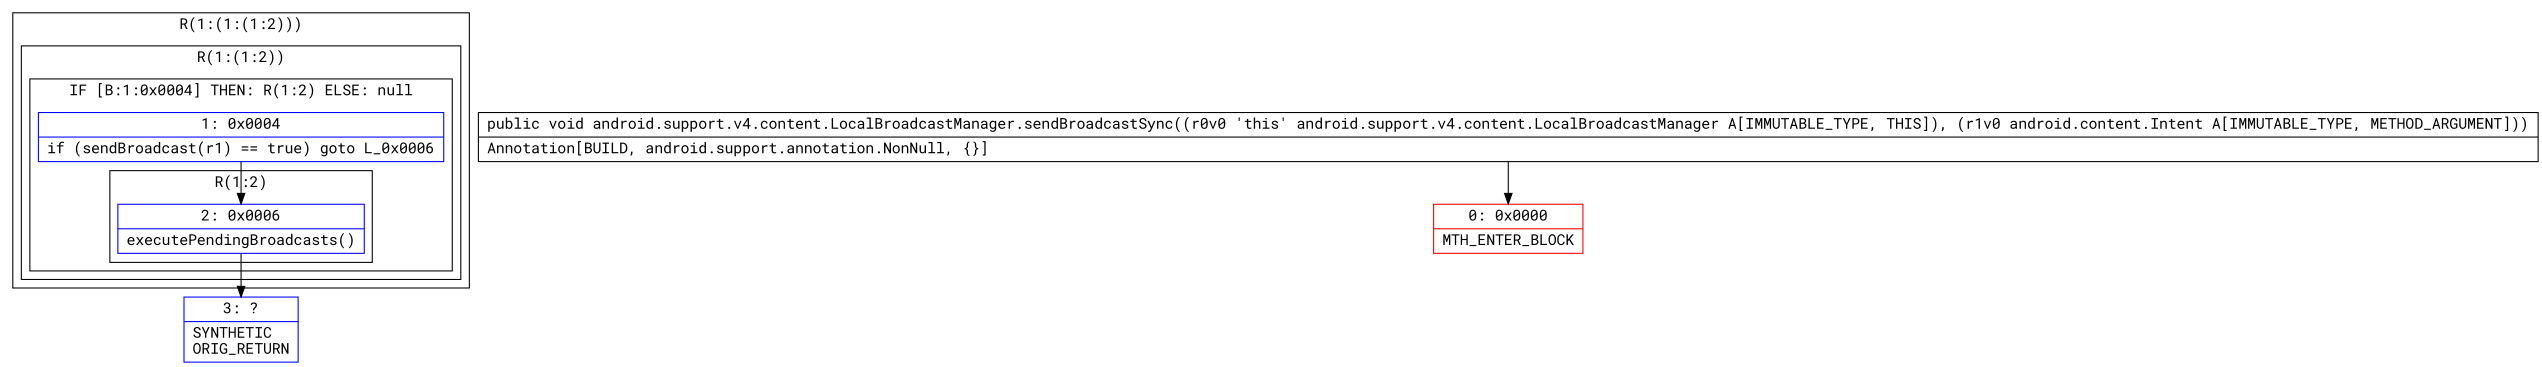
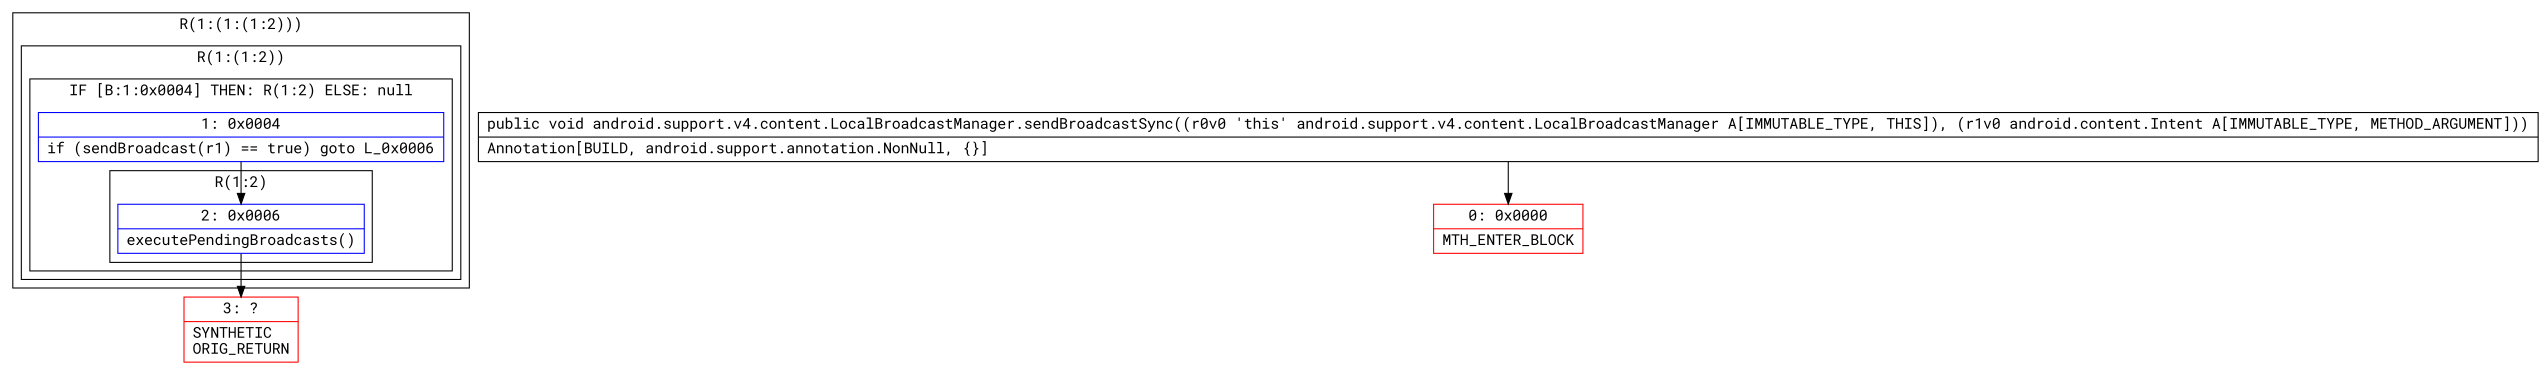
(241, 330) -> (241, 330)
